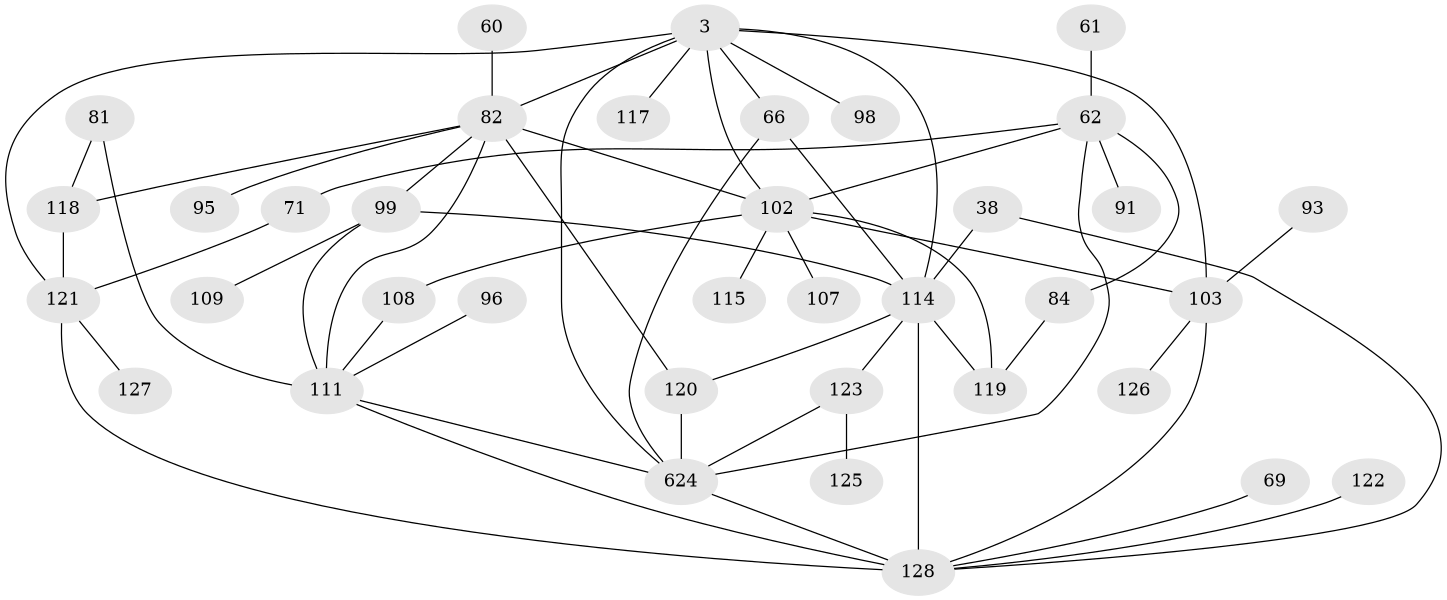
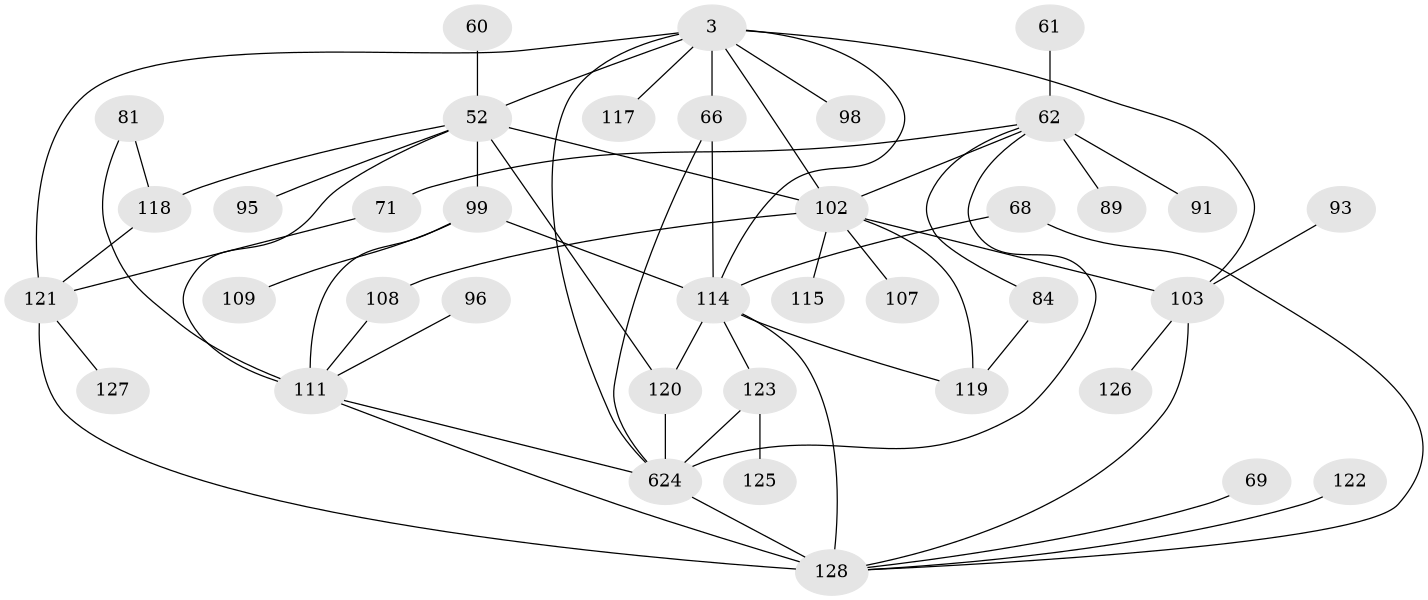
(492, 119) -> (477, 119)
(988, 209) -> (1021, 209)
none -> (1112, 209)
